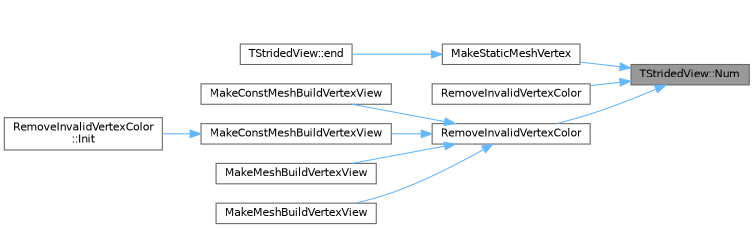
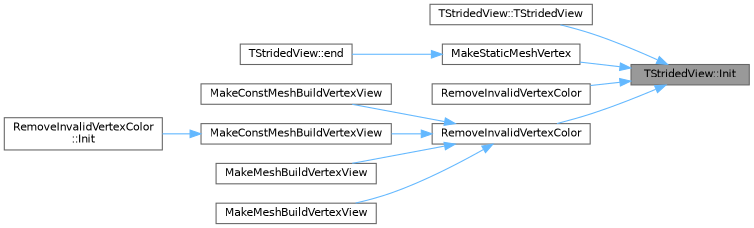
none -> (511, 15)
(690, 75) -> (690, 75)
